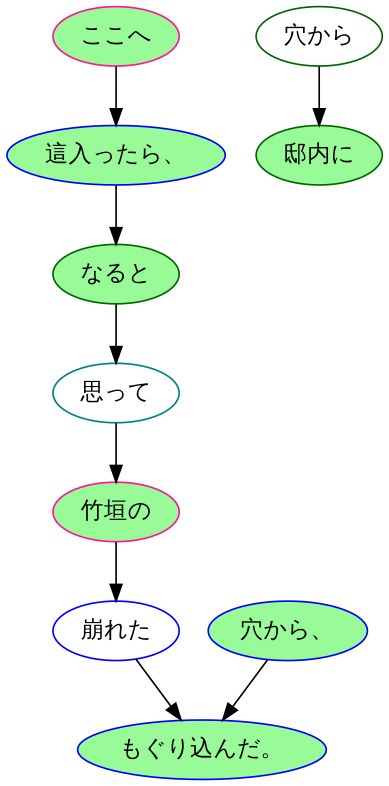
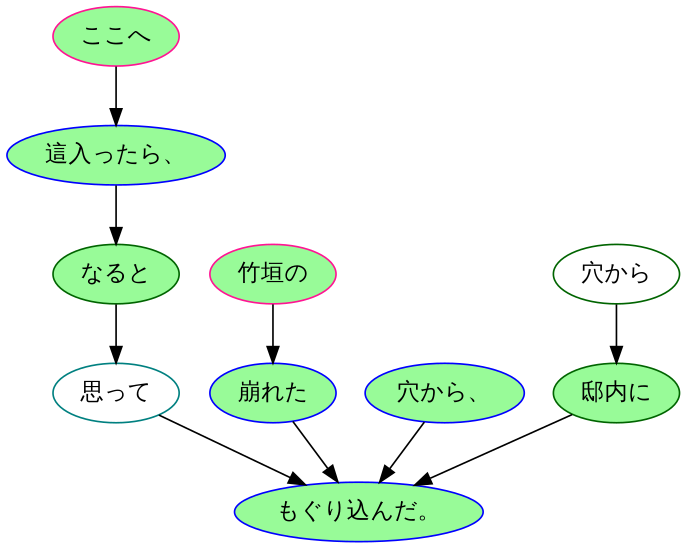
(116, 444) -> (225, 446)
none -> (501, 446)
(116, 631) -> (273, 393)
